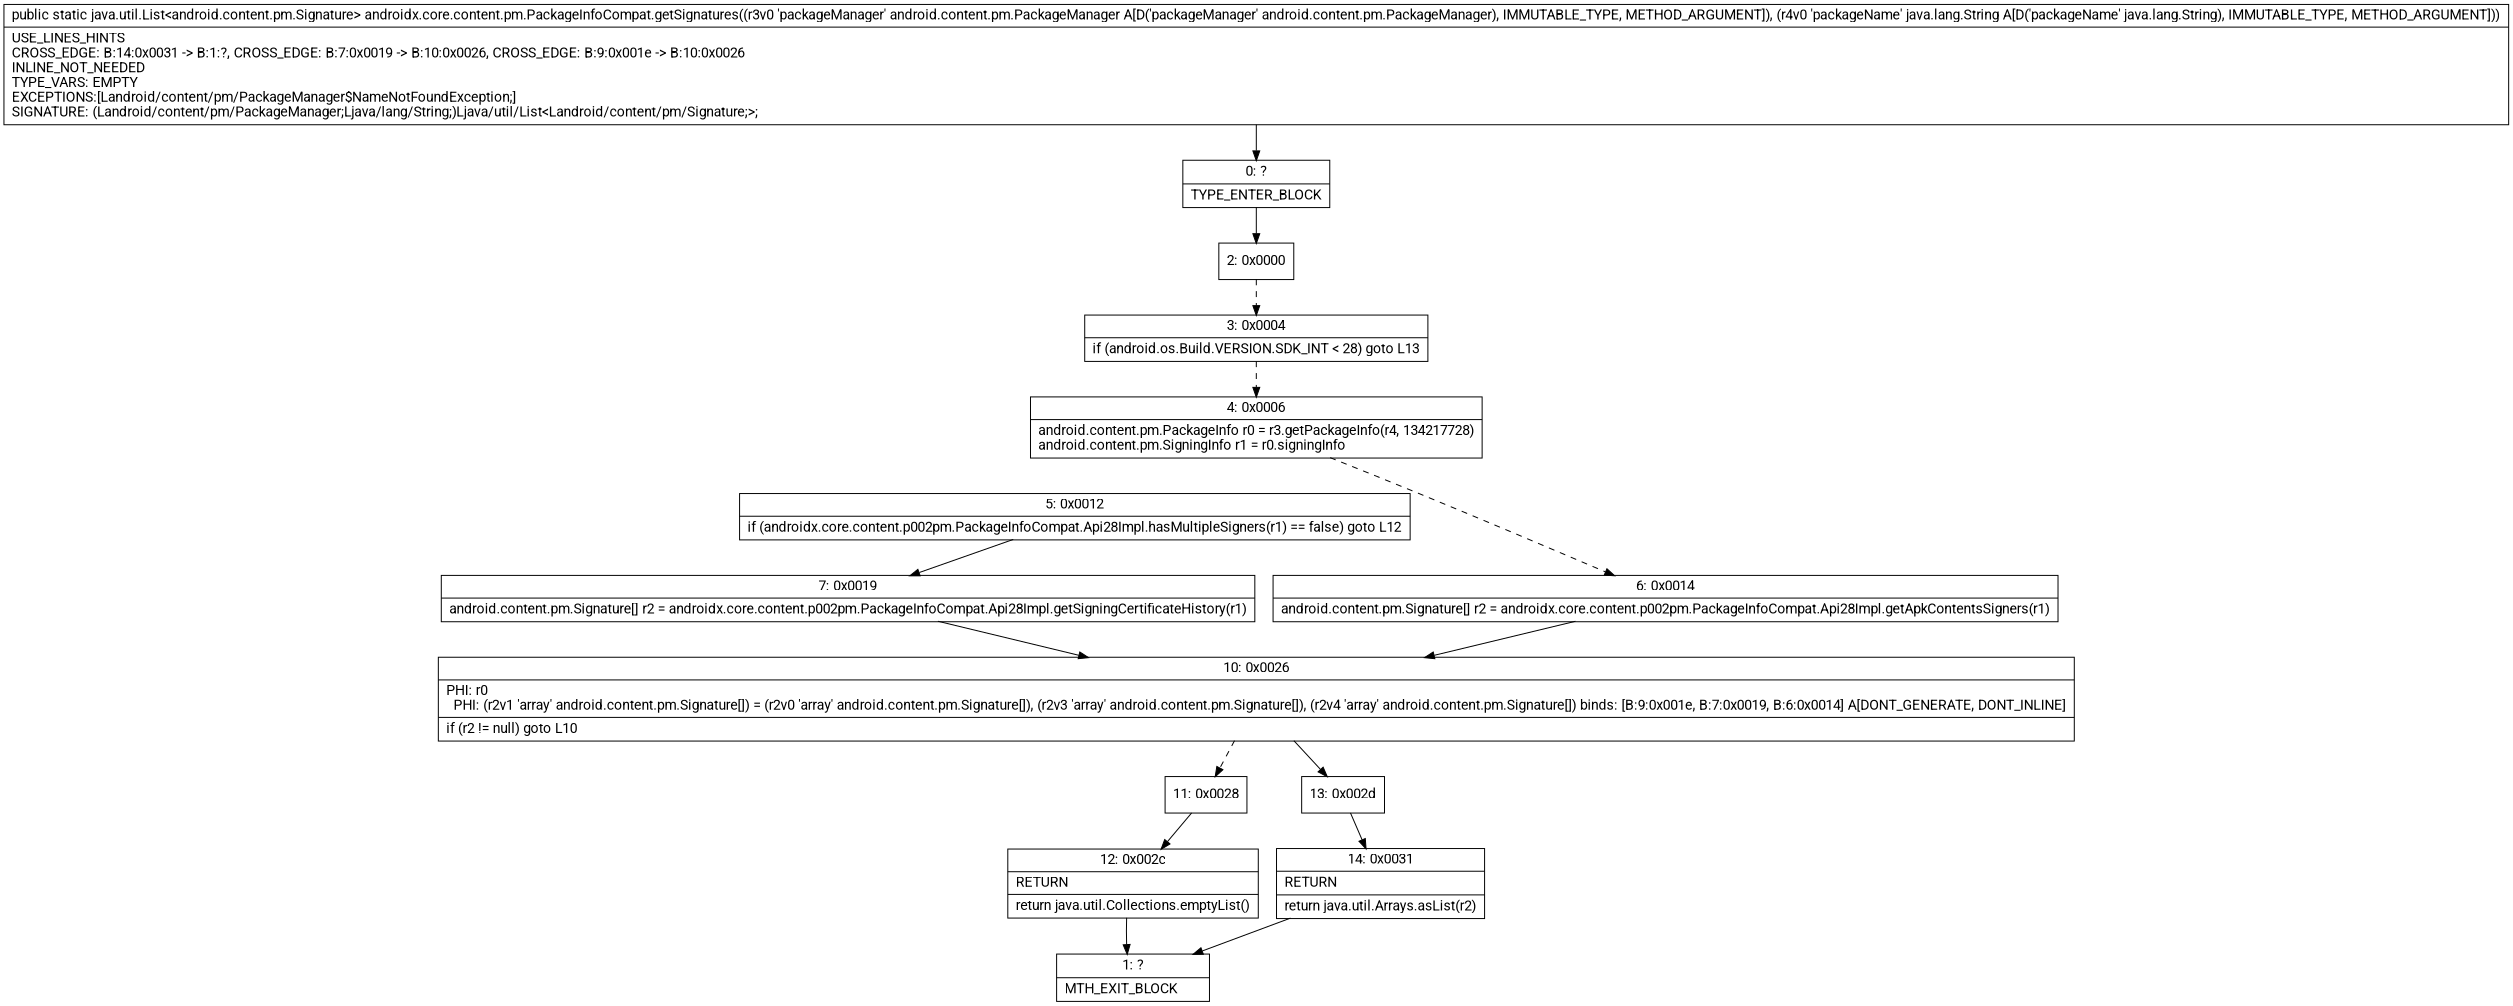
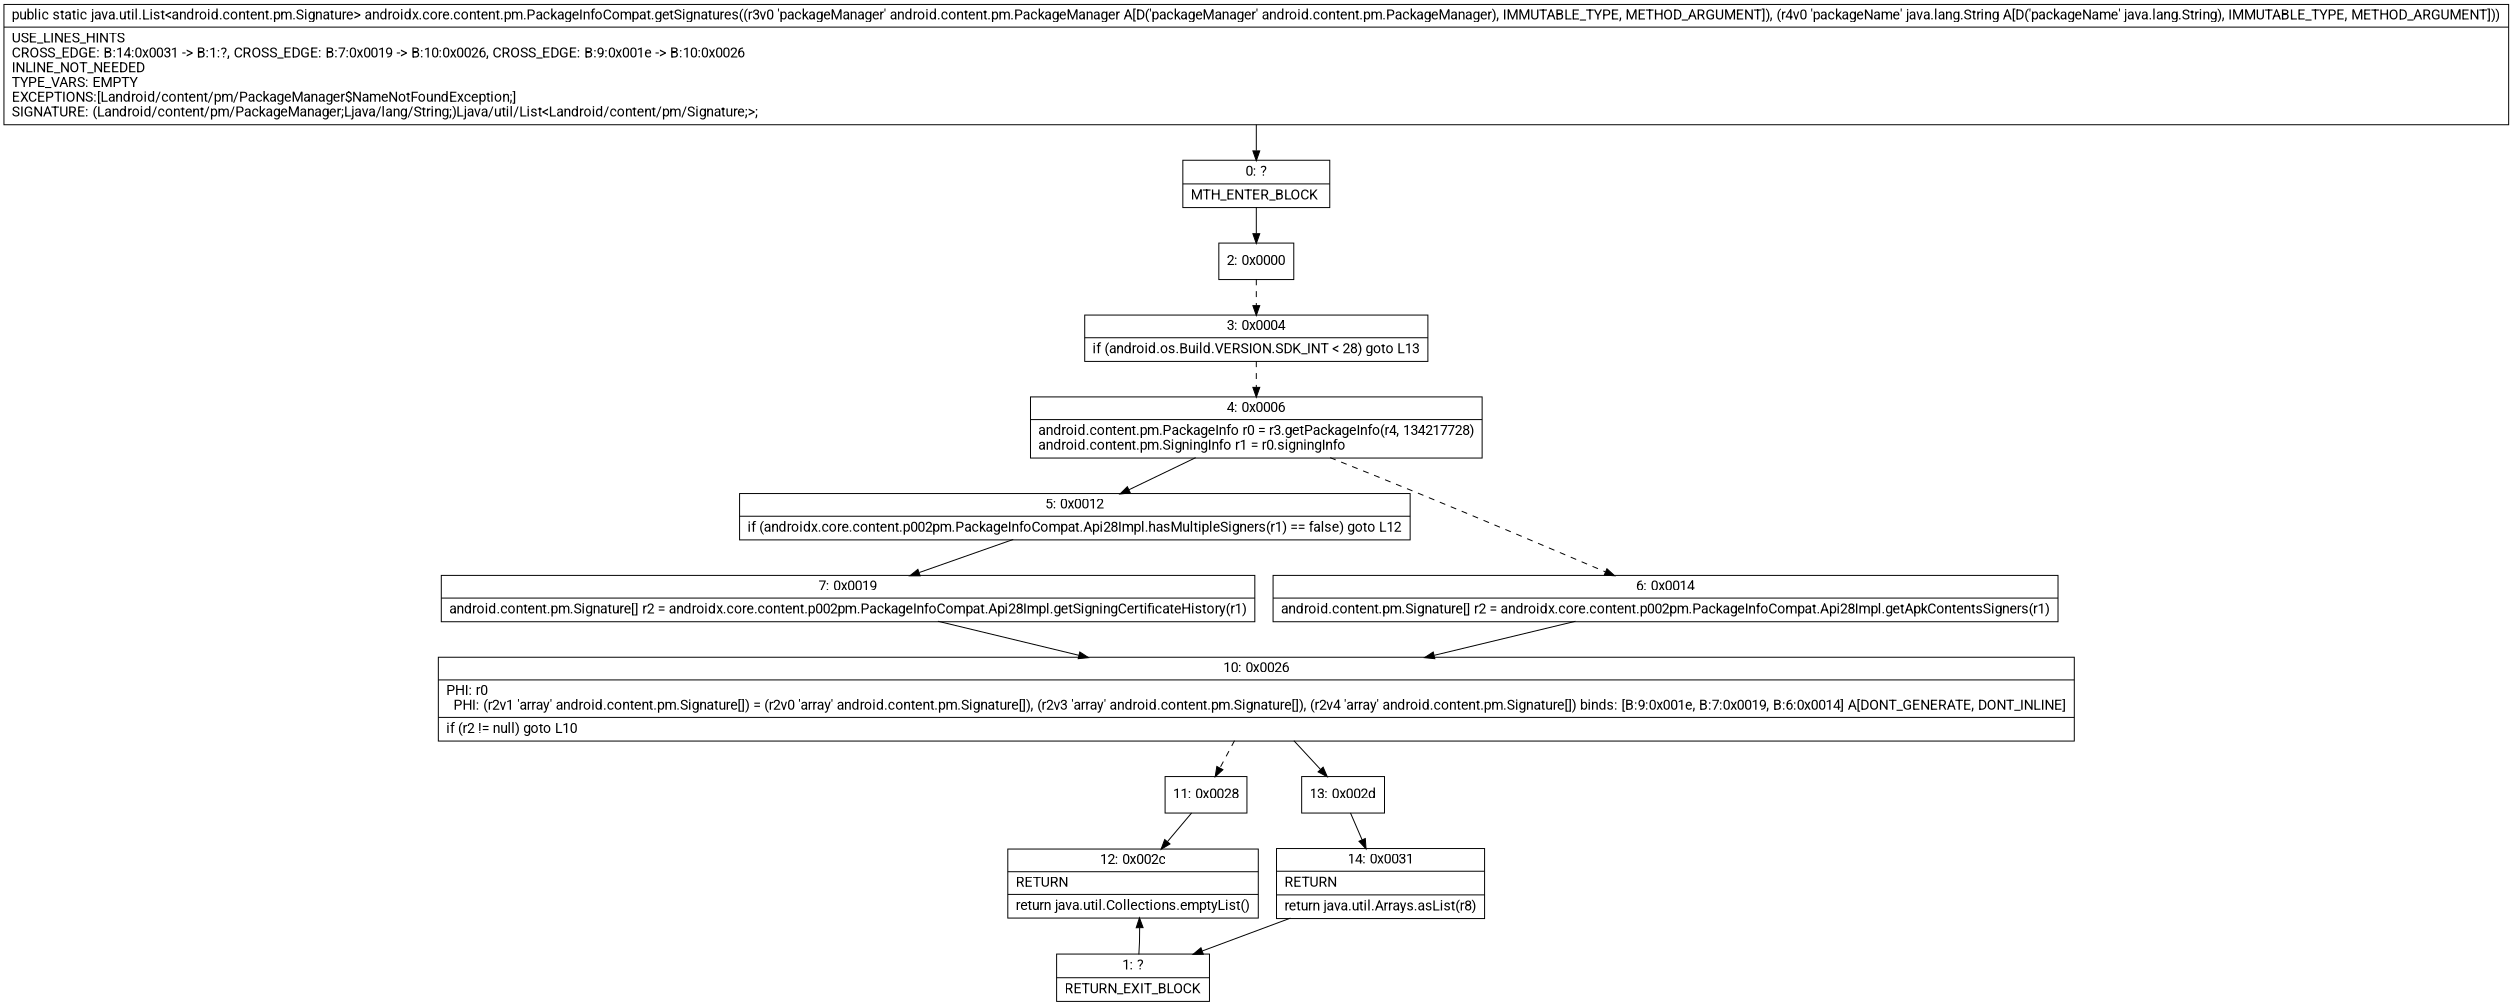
(1256, 195) -> (1255, 195)
none -> (1162, 474)
(1381, 906) -> (1381, 906)
(1126, 931) -> (1140, 941)
(1121, 989) -> (1133, 989)
